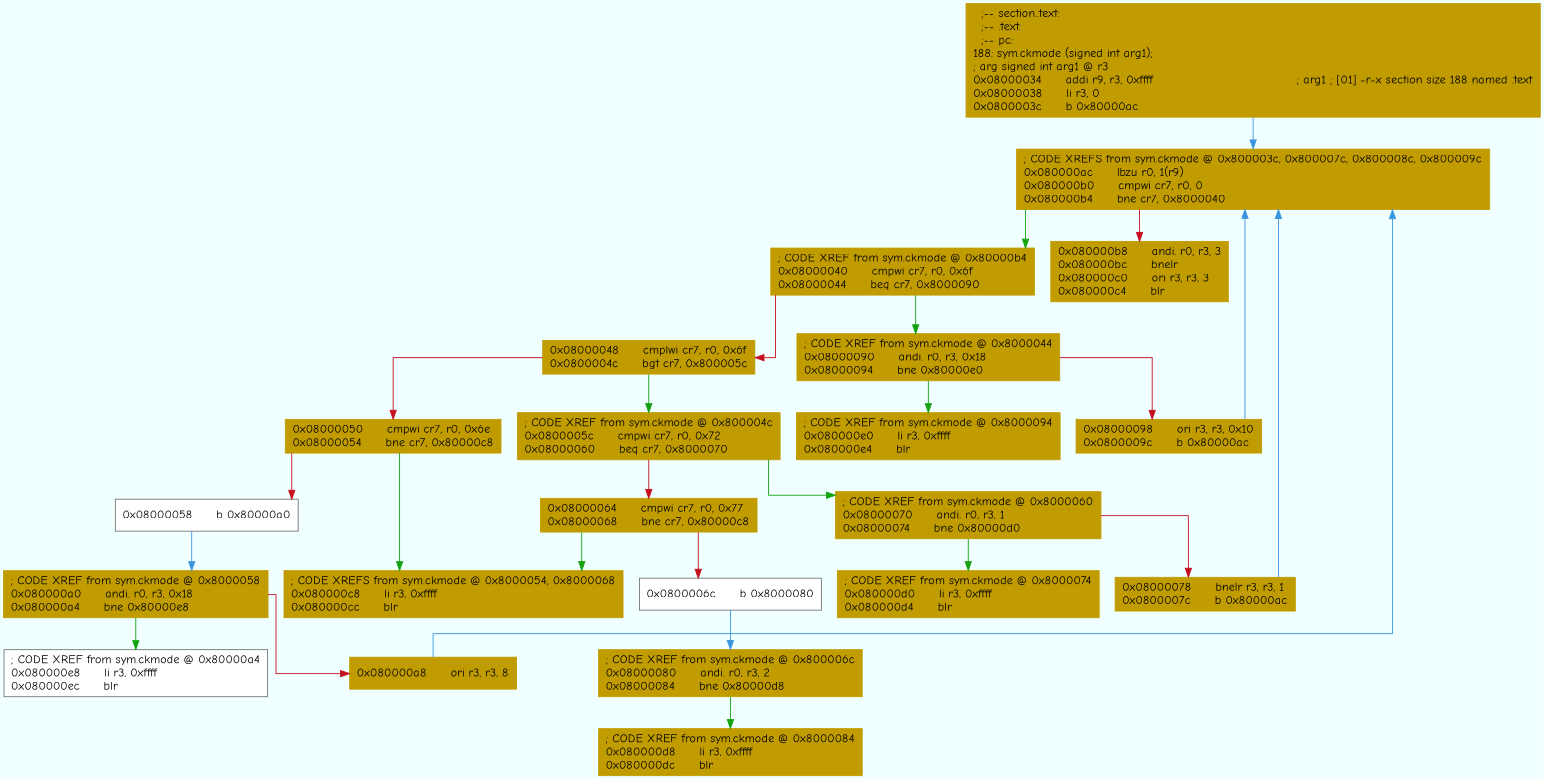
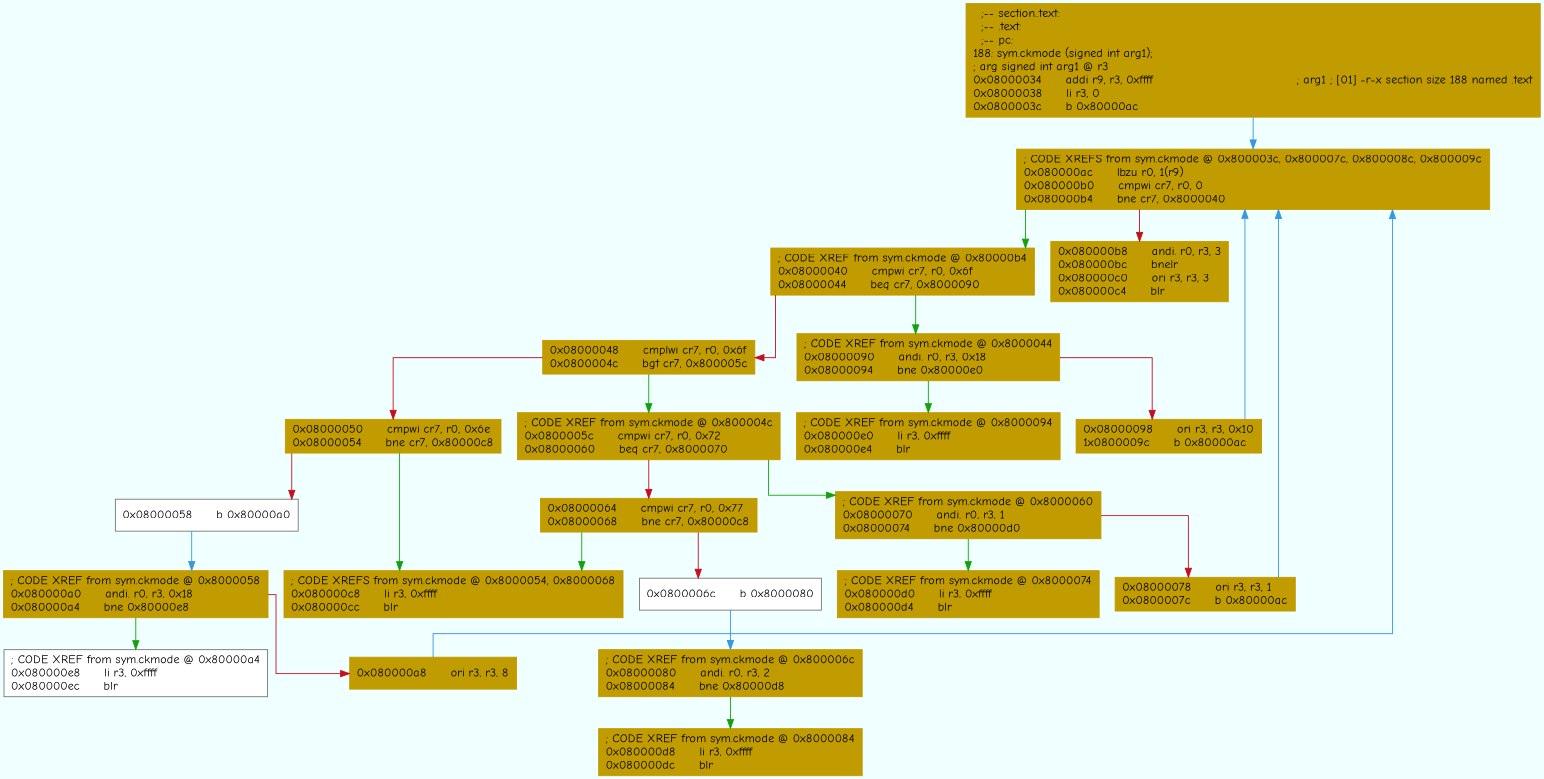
(1169, 436) -> (1169, 436)
(1205, 594) -> (1205, 594)
